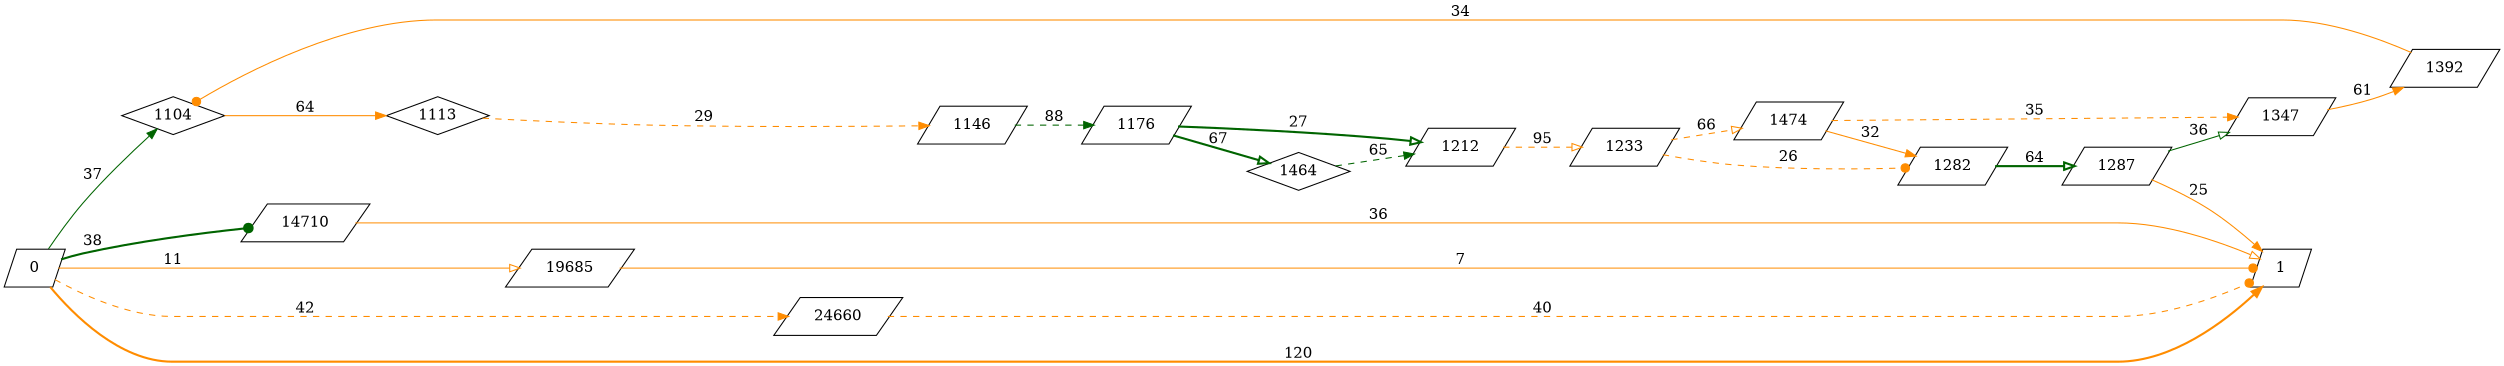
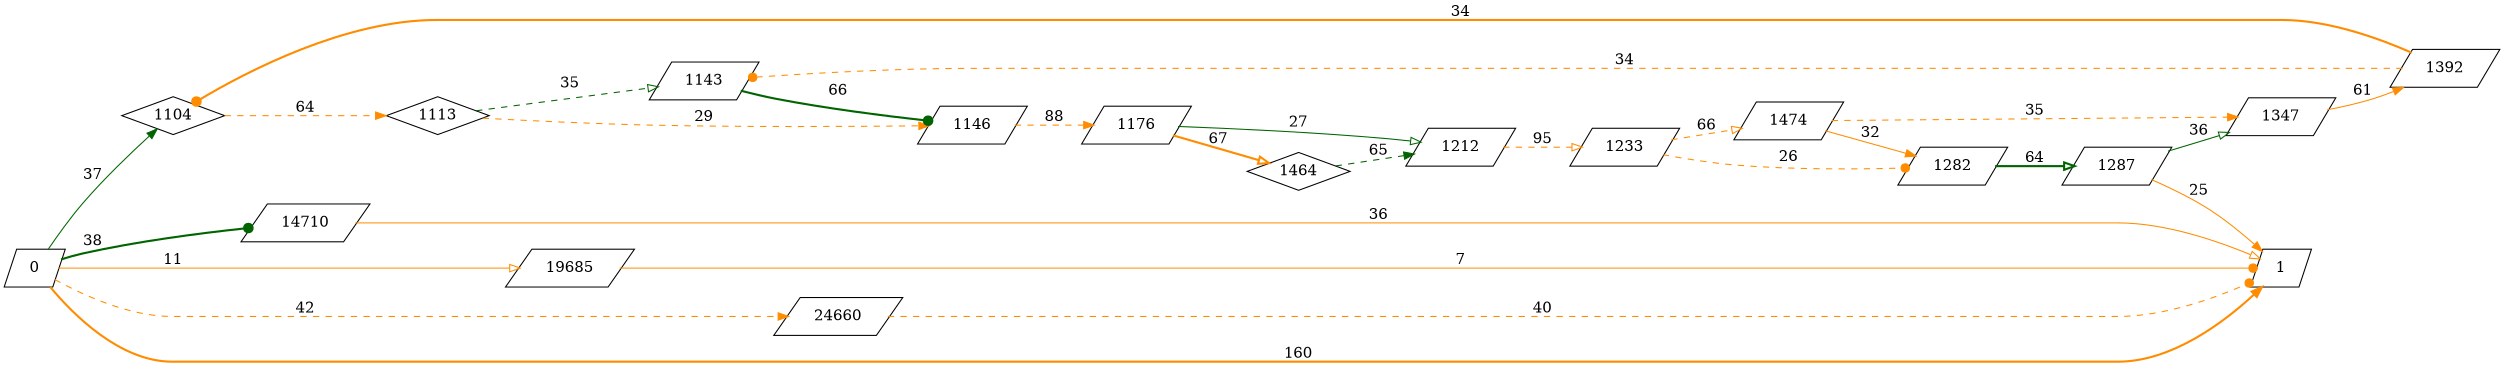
(1301, 20) -> (1301, 20)
none -> (704, 81)
(300, 116) -> (300, 116)
(1049, 125) -> (1049, 125)
(1294, 132) -> (1294, 132)
(1216, 148) -> (1216, 148)
(1299, 354) -> (1299, 354)
